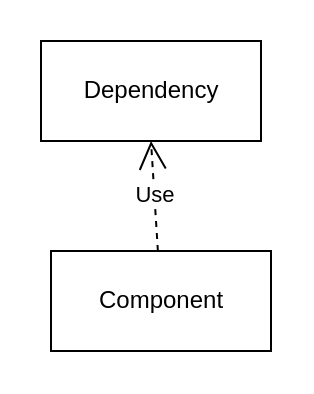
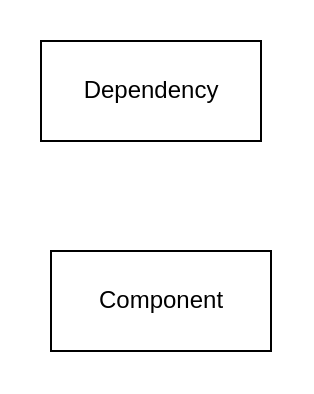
(156, 220) -> none
